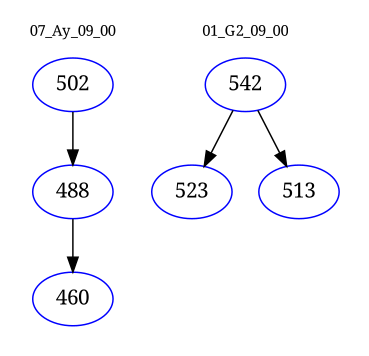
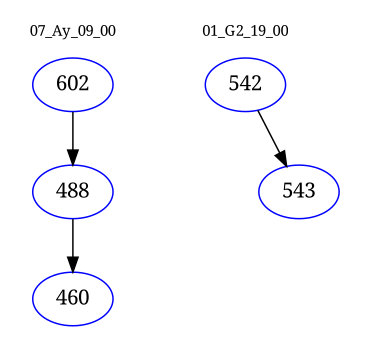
(245, 32) -> (245, 32)
(73, 85) -> (73, 85)
(192, 192) -> none
(299, 192) -> (299, 192)
